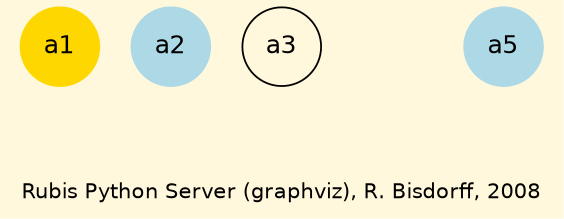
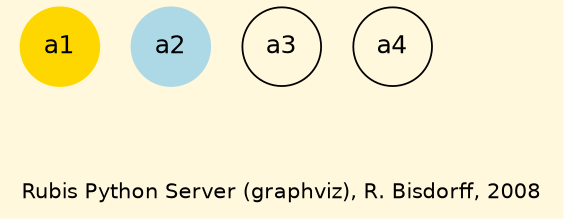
none -> (393, 47)
(504, 47) -> none
